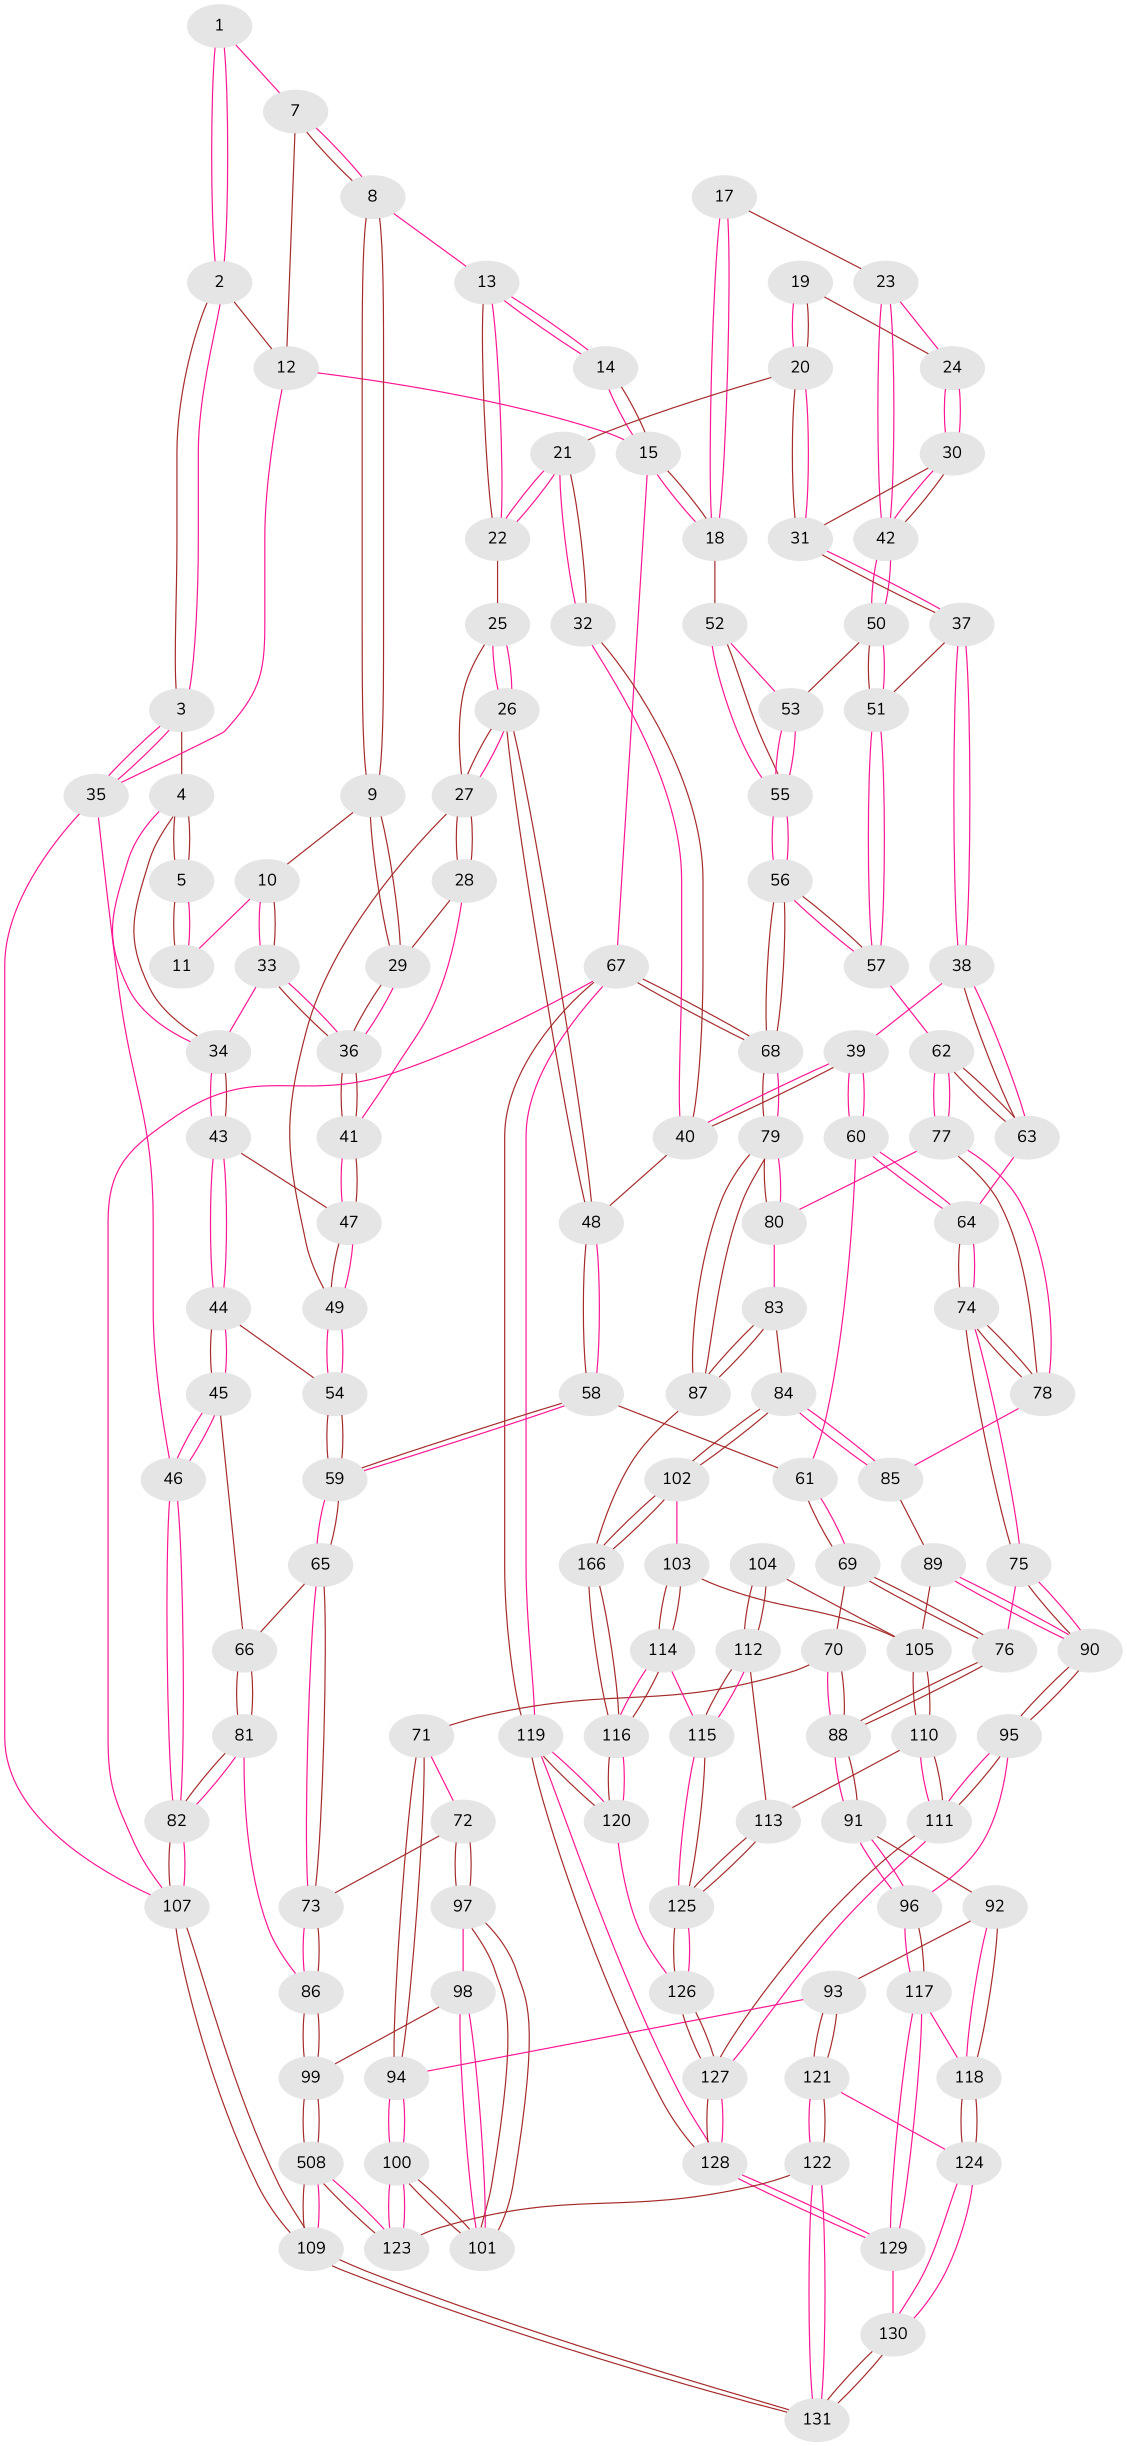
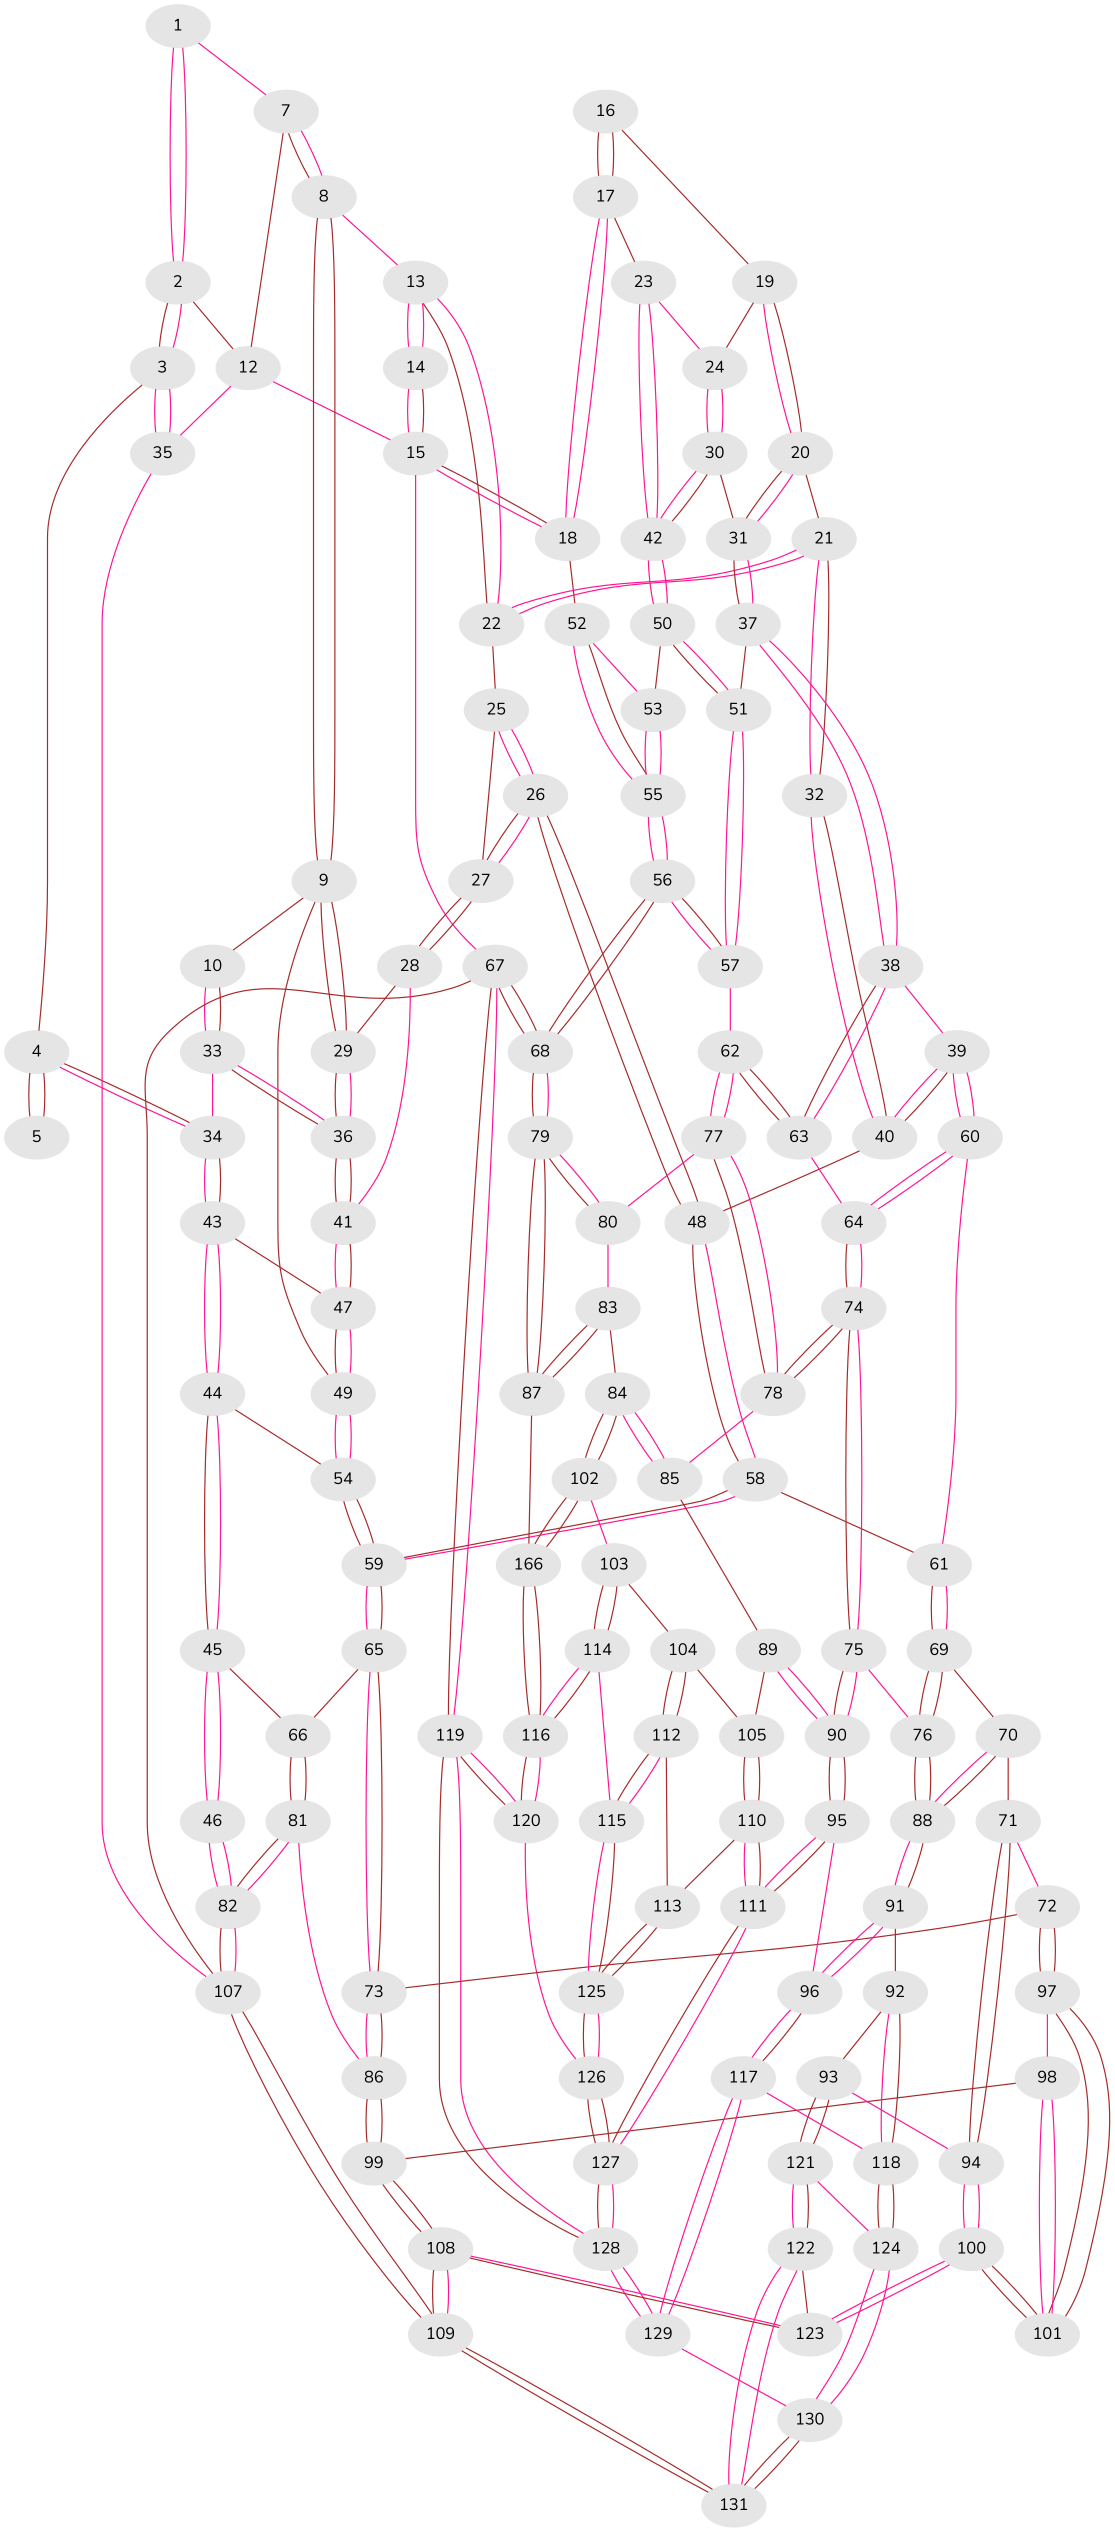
none -> (606, 112)
(182, 967) -> none
(306, 1032) -> (278, 1141)
(144, 1121) -> none
(108, 1272) -> (147, 1349)
(798, 1608) -> (648, 1608)
(311, 2164) -> (441, 2249)
